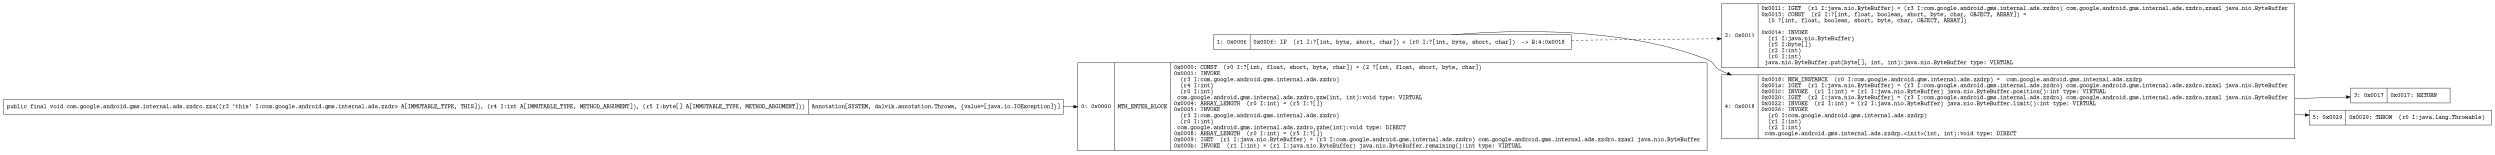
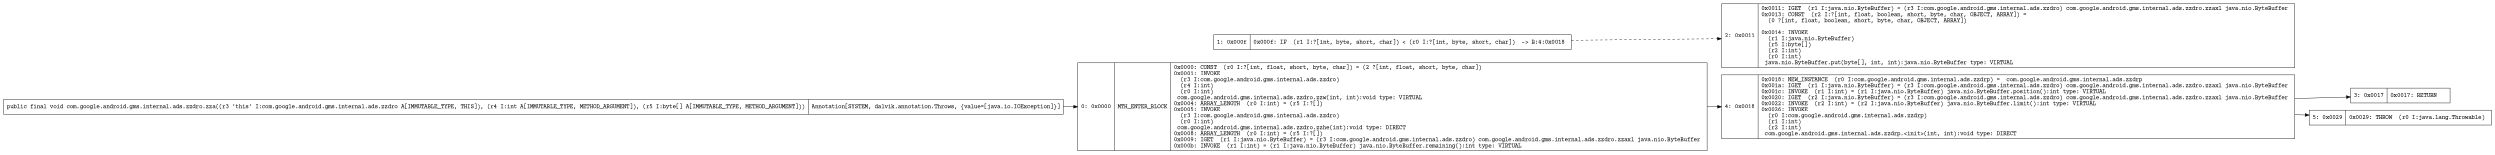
(1593, 35) -> (1712, 107)
